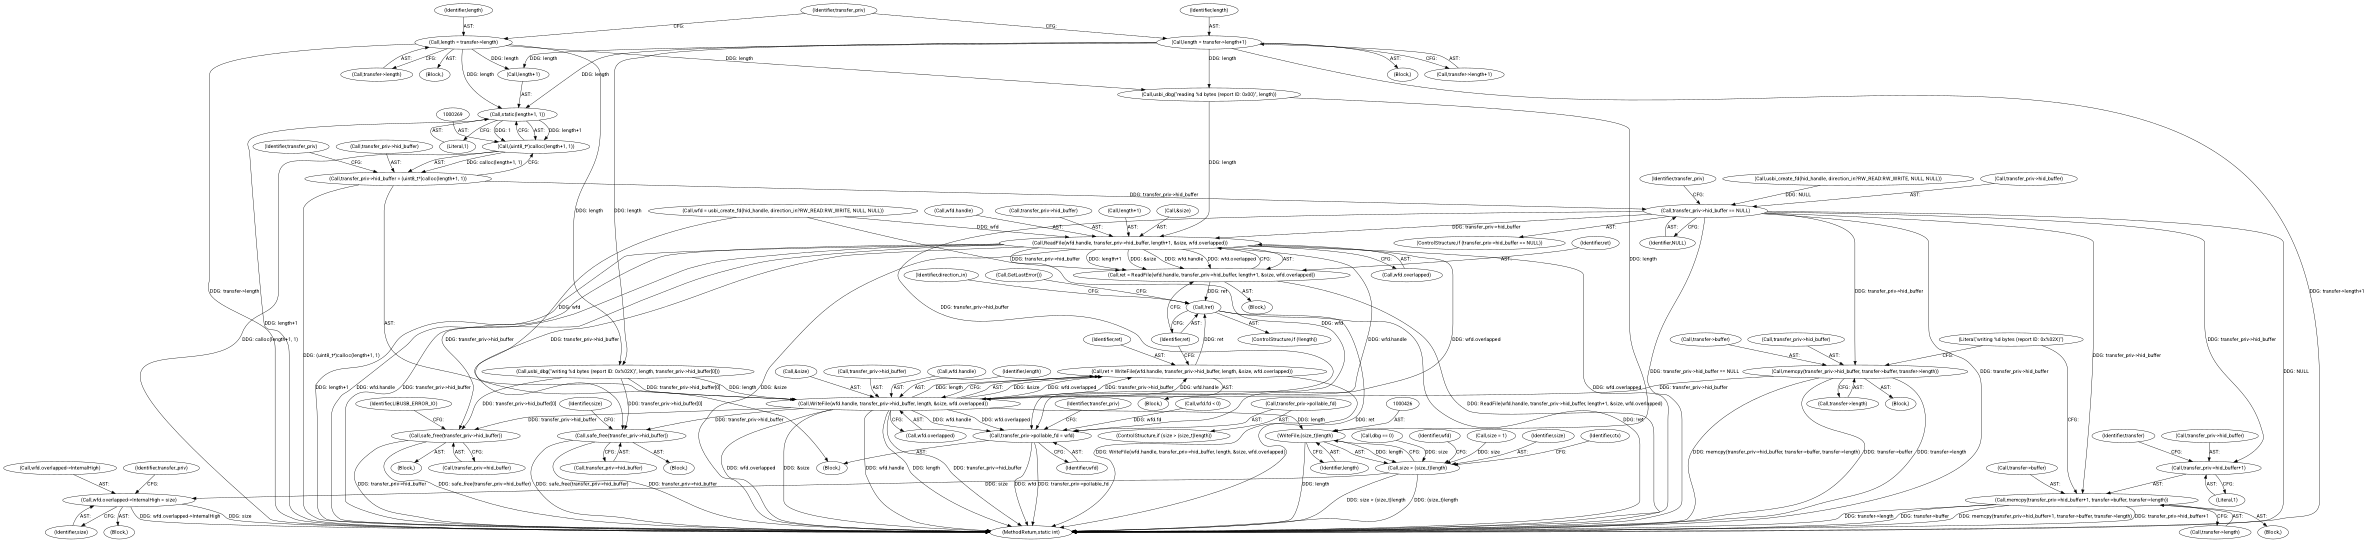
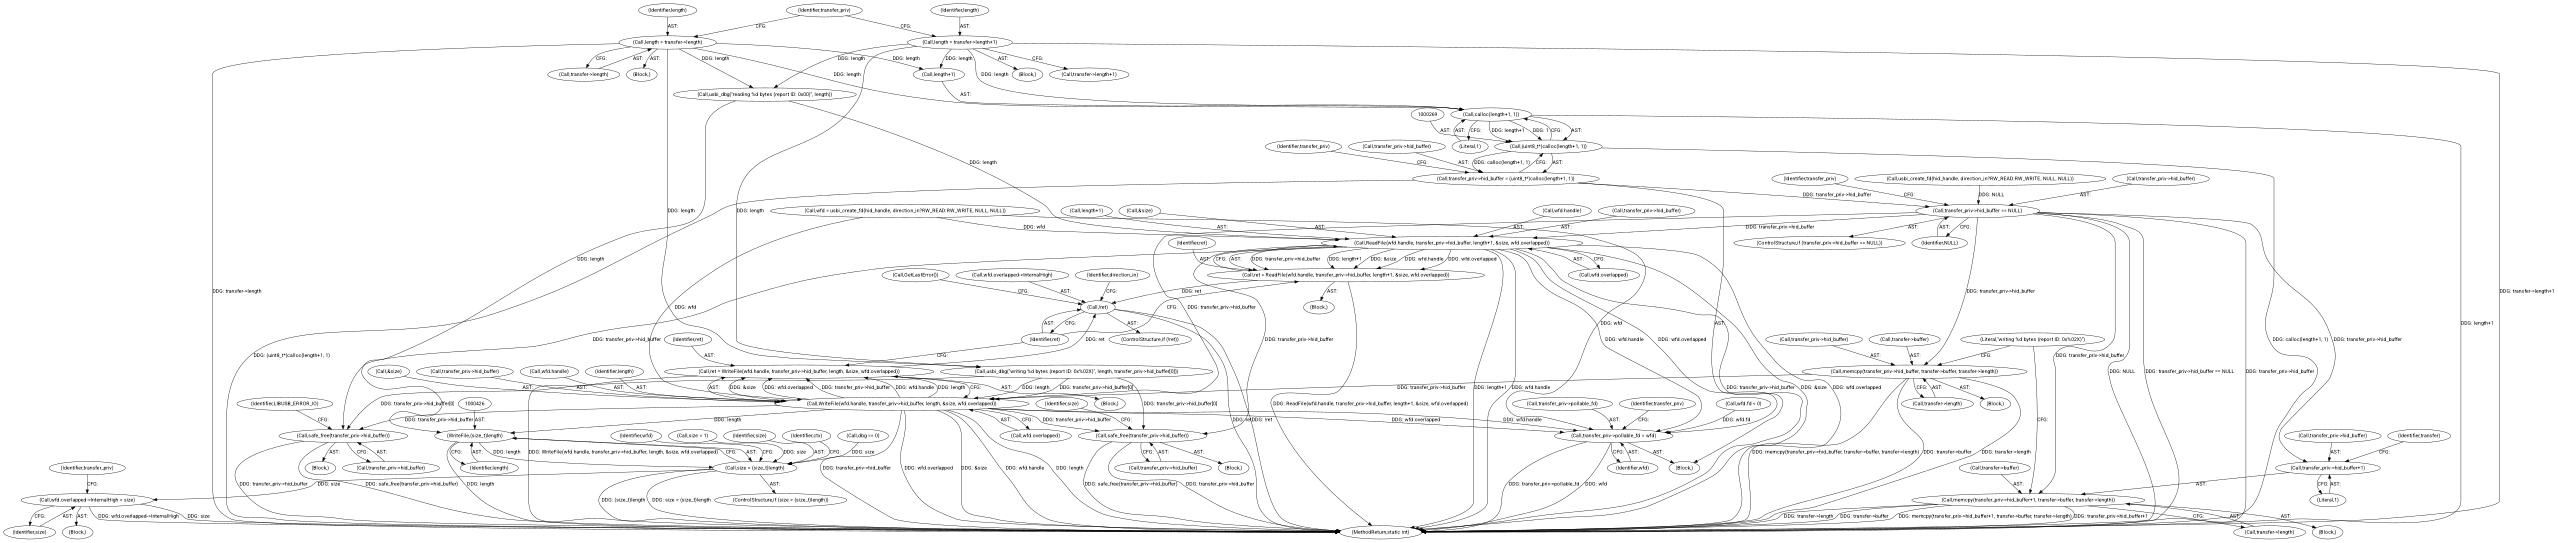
(1373, 49) -> none
(517, 115) -> (1491, 115)
(1284, 340) -> (1150, 340)
(1254, 425) -> (767, 483)
(93, 483) -> (1055, 291)
